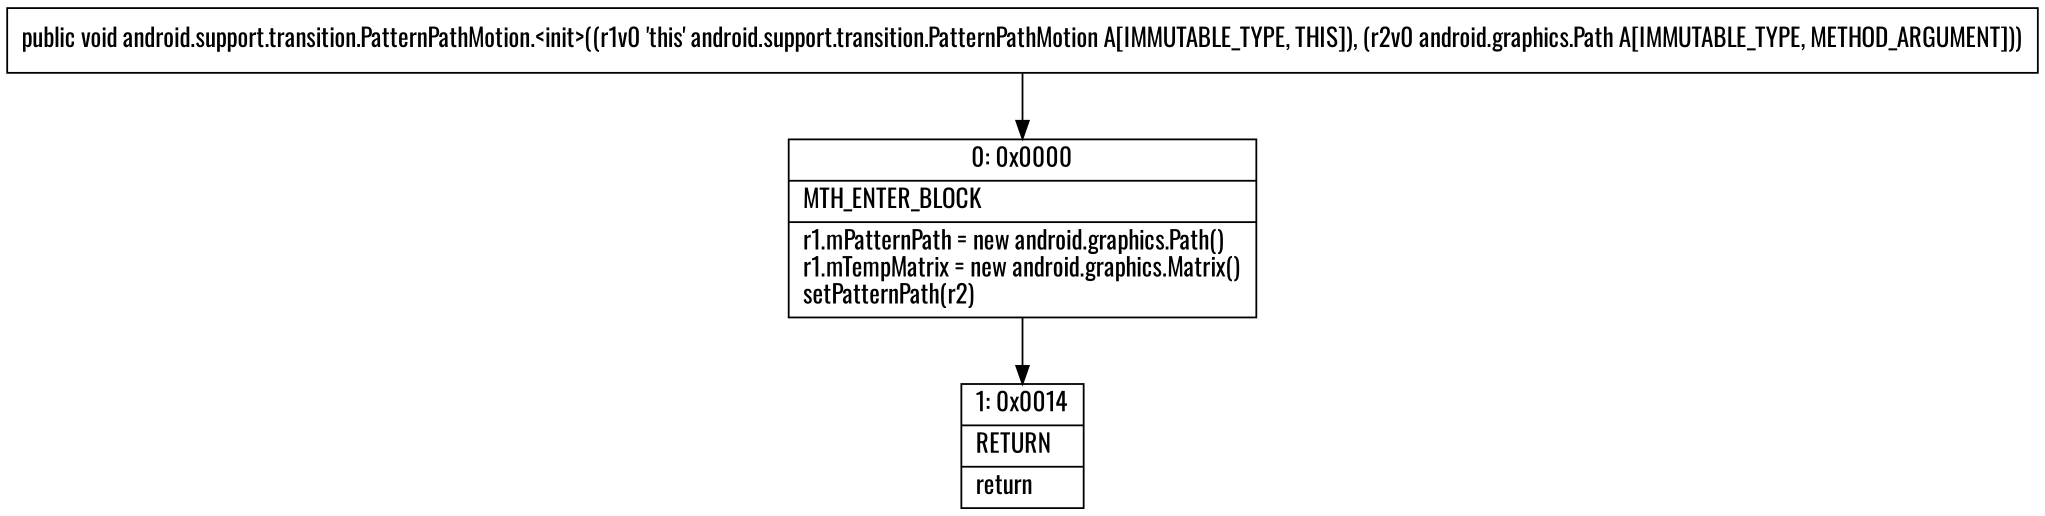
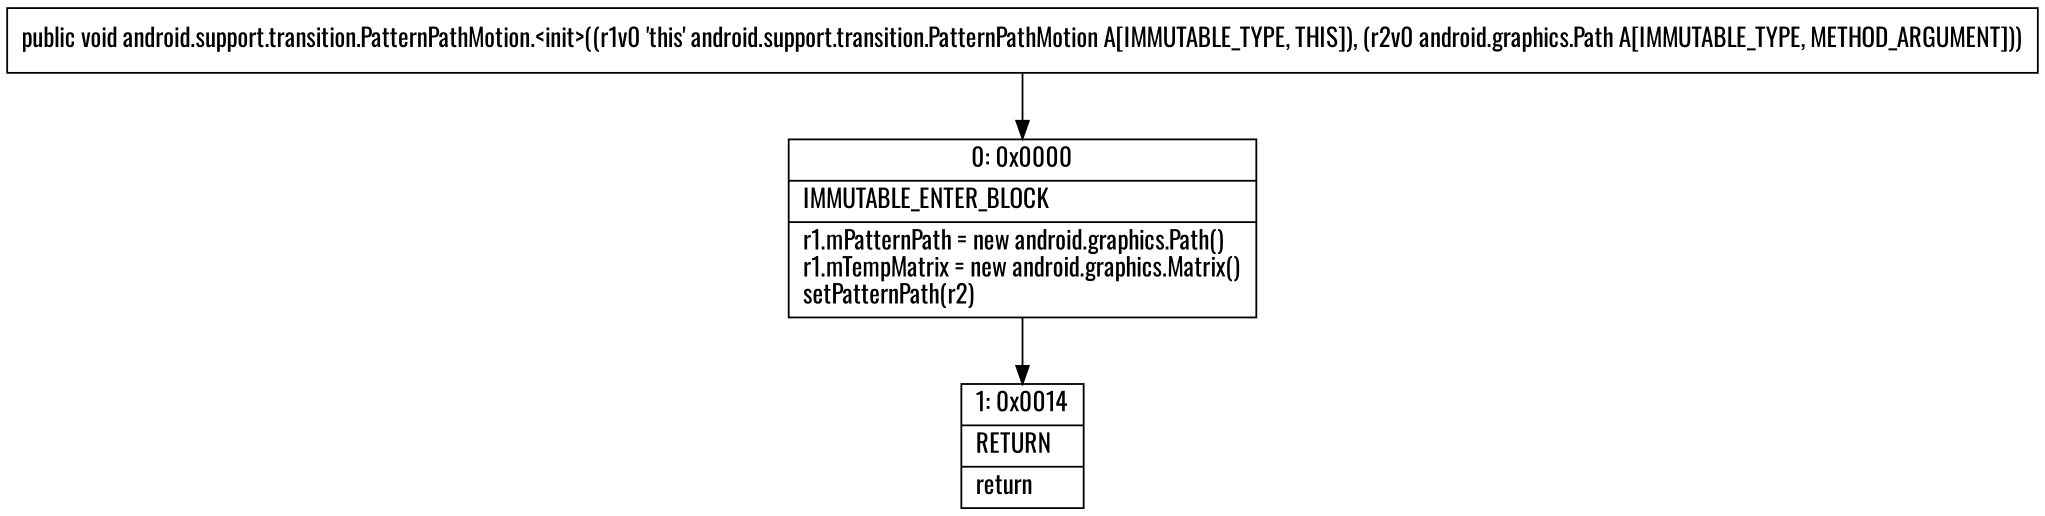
(893, 201) -> (926, 201)
